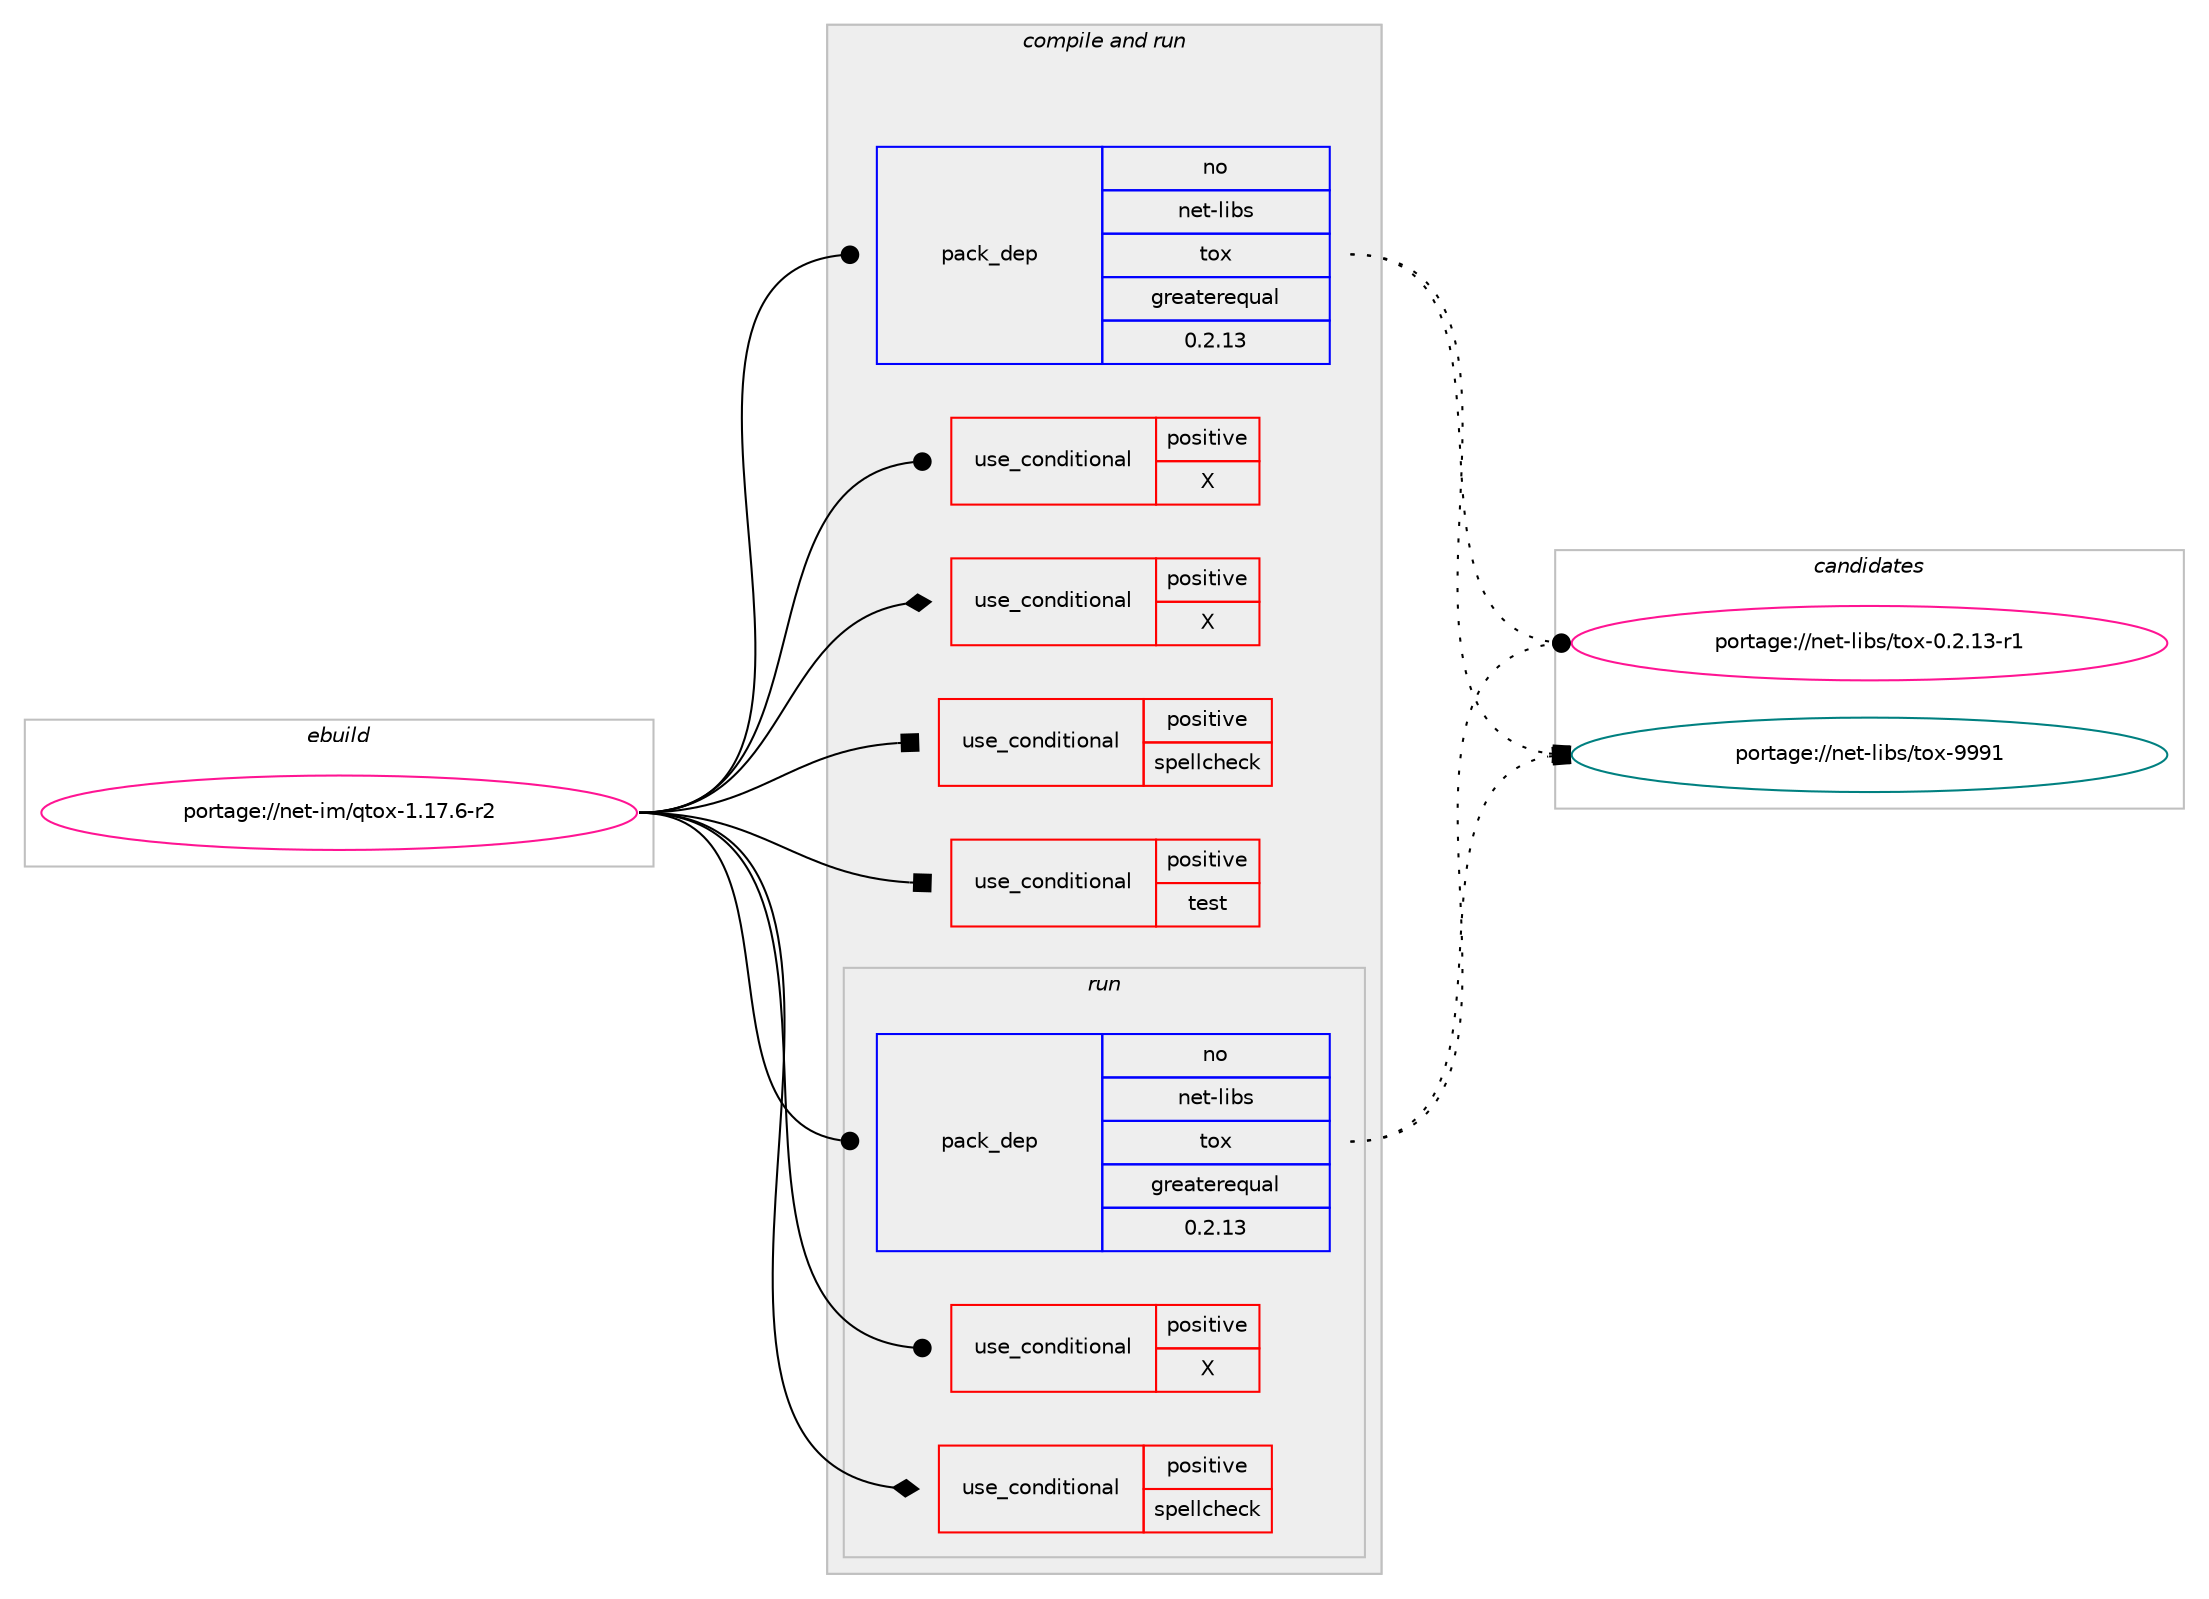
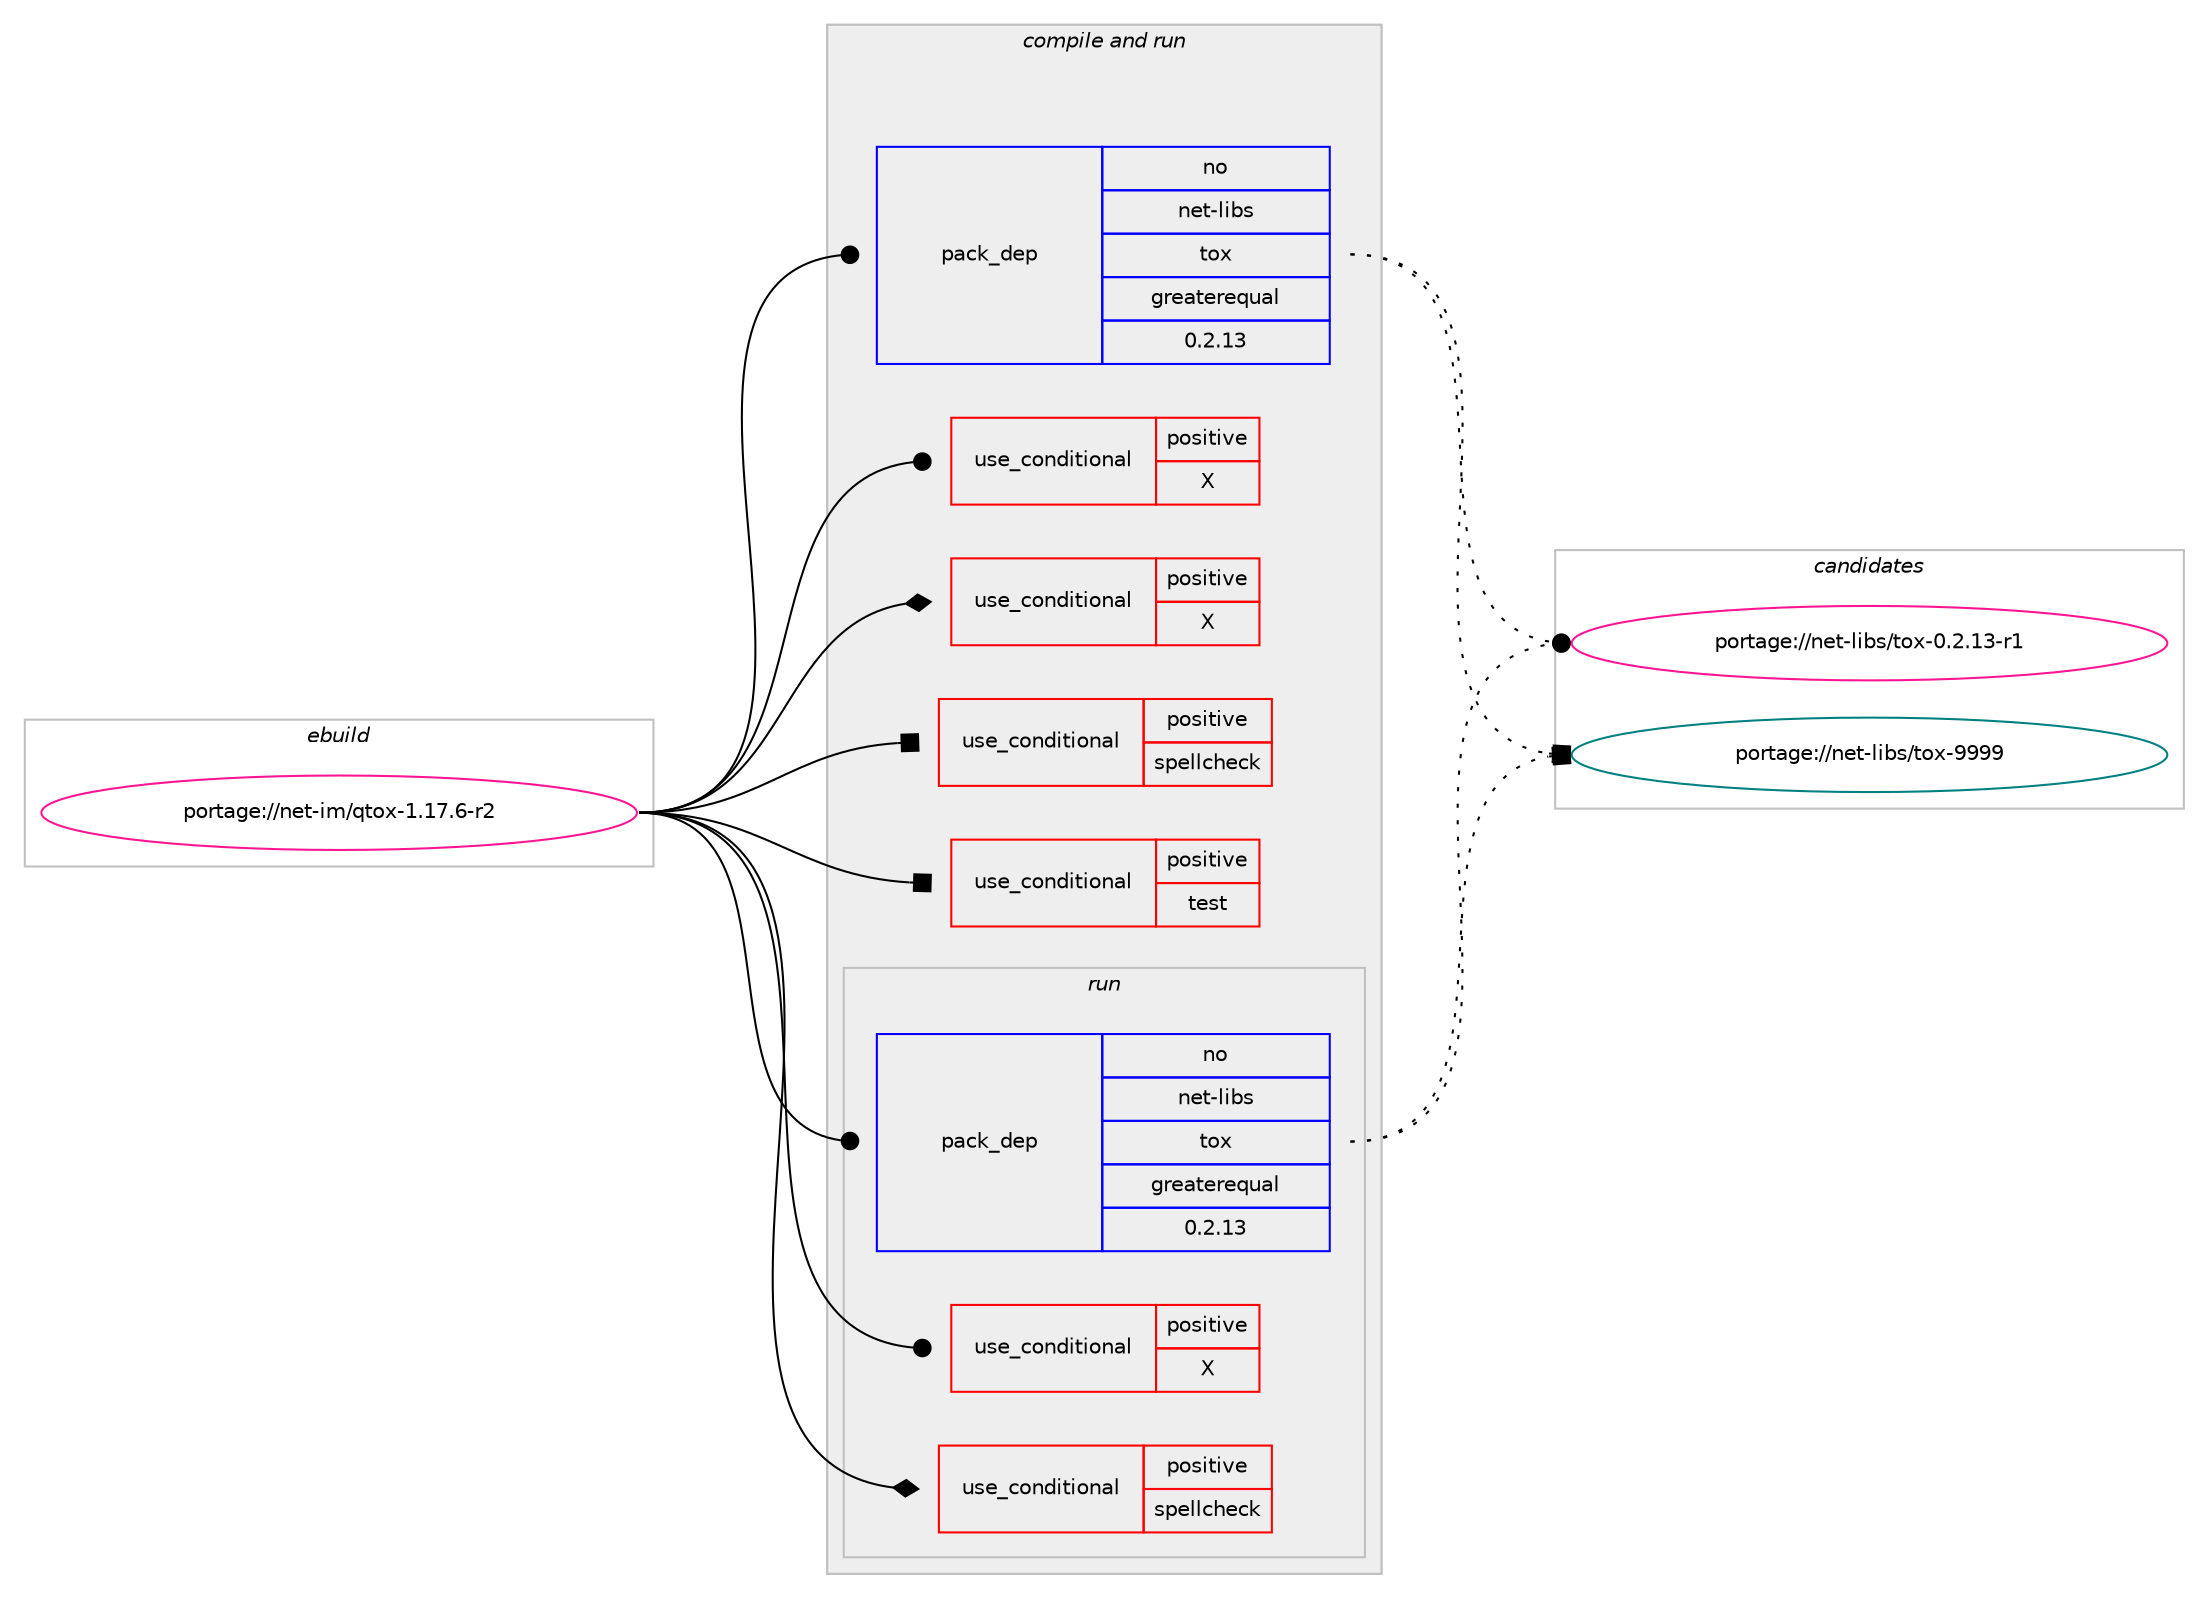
(1870, 755) -> (1870, 755)
